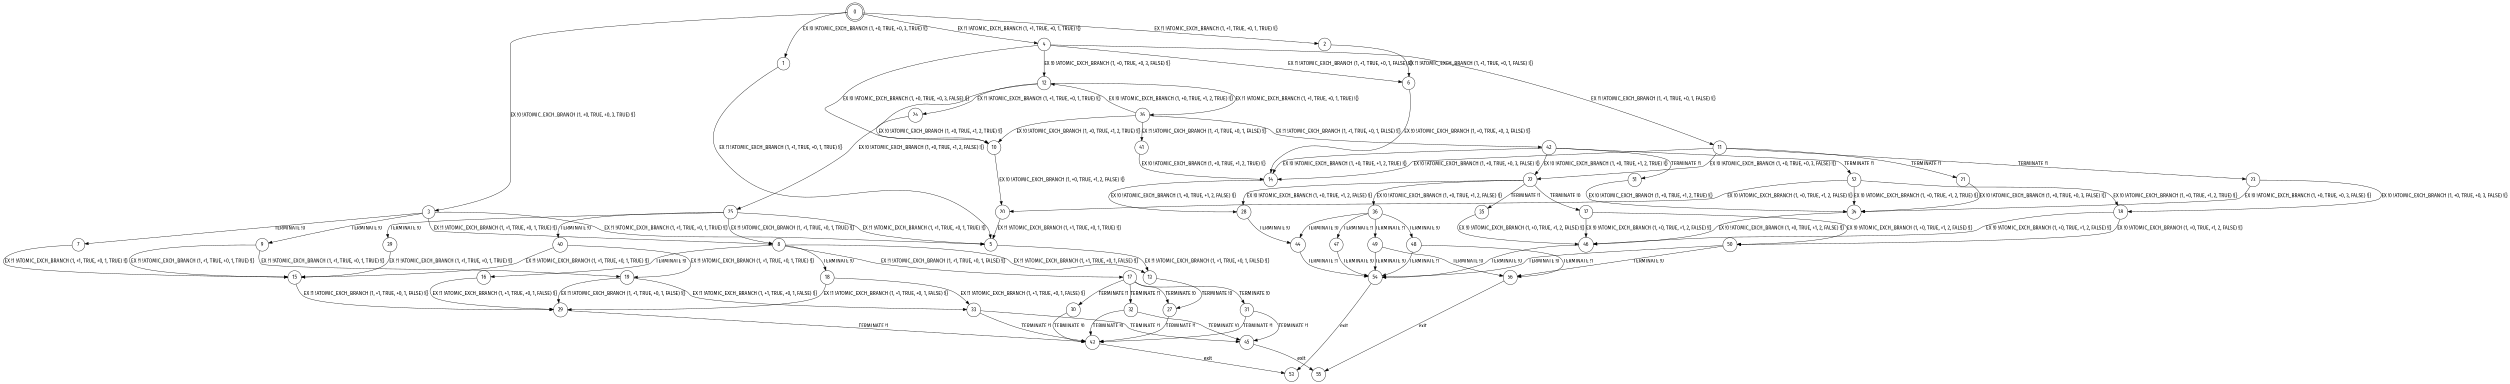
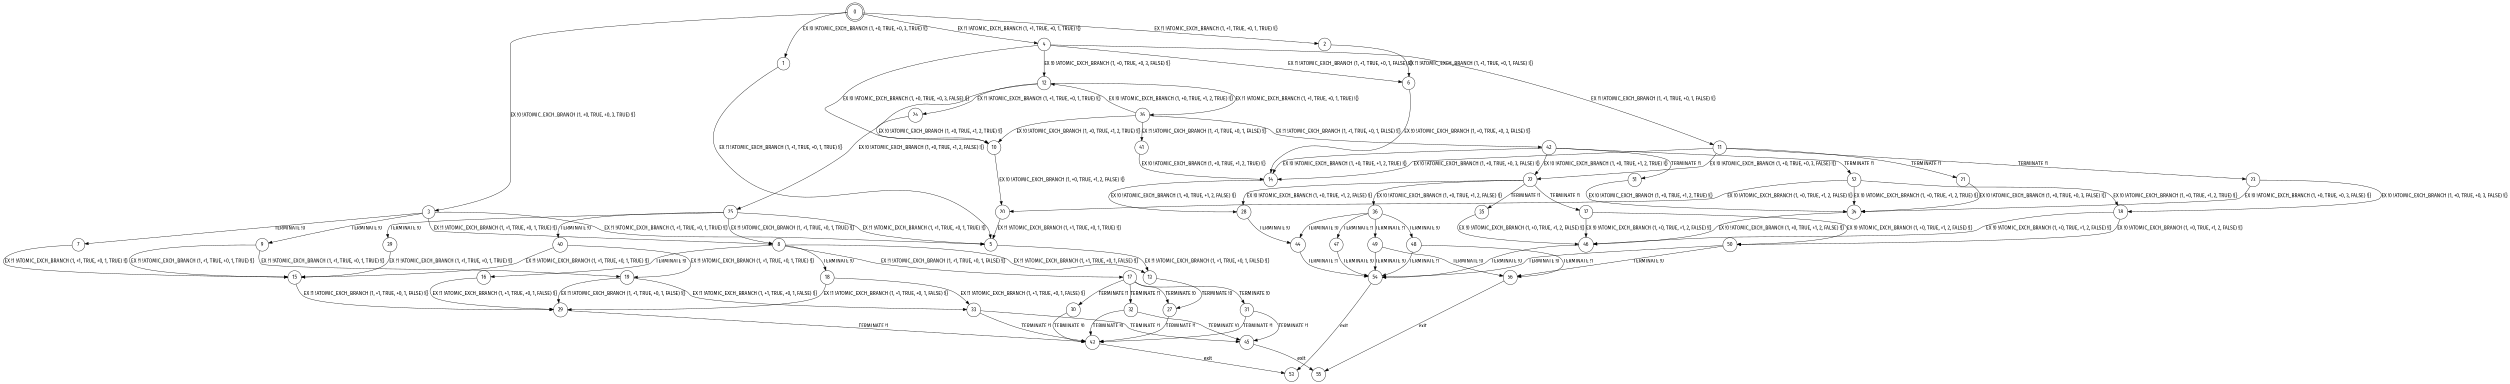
(1565, 196) -> (1565, 196)
